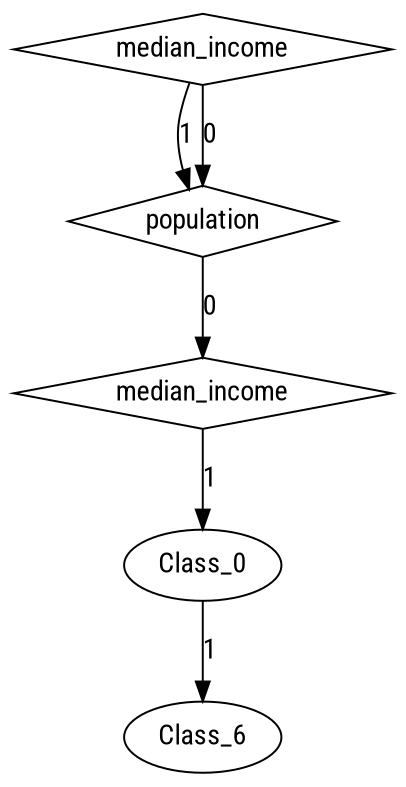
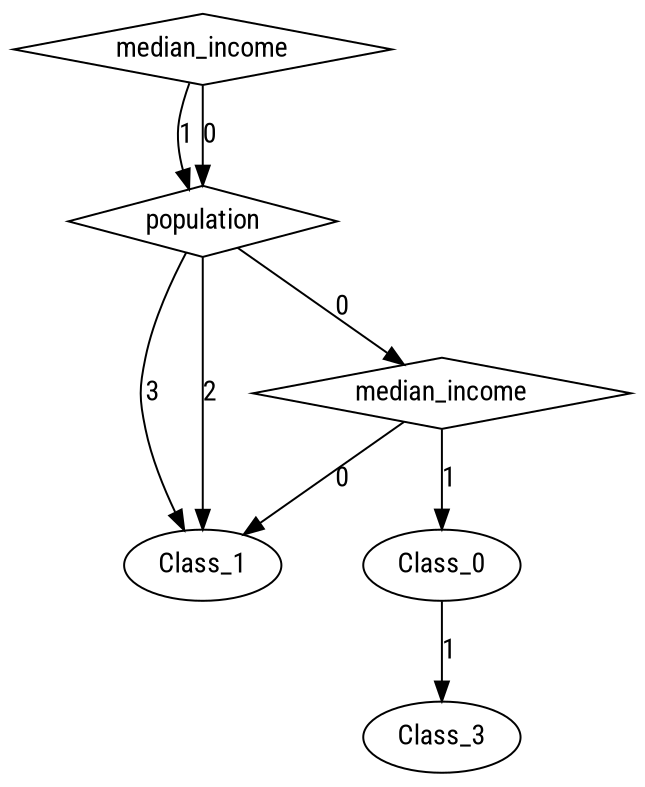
none -> (203, 565)
(203, 737) -> (442, 737)
